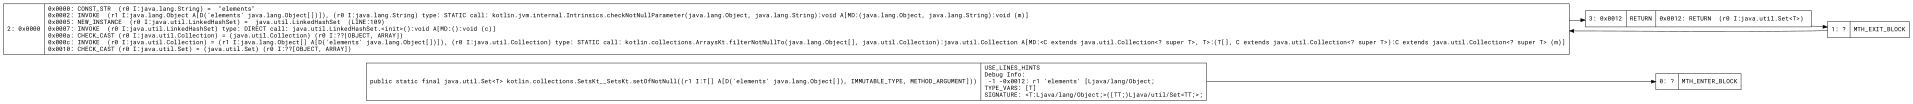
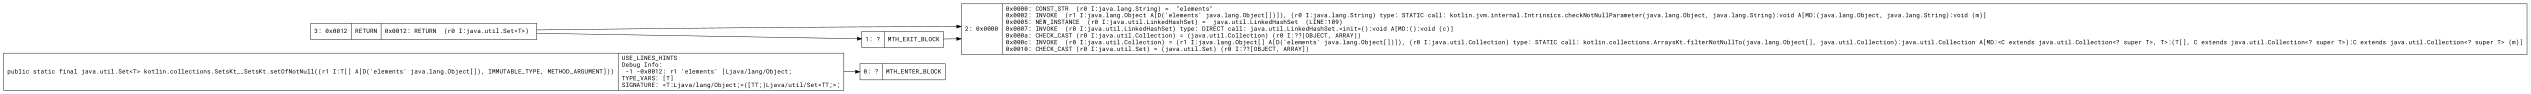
(1575, 20) -> (747, 28)
